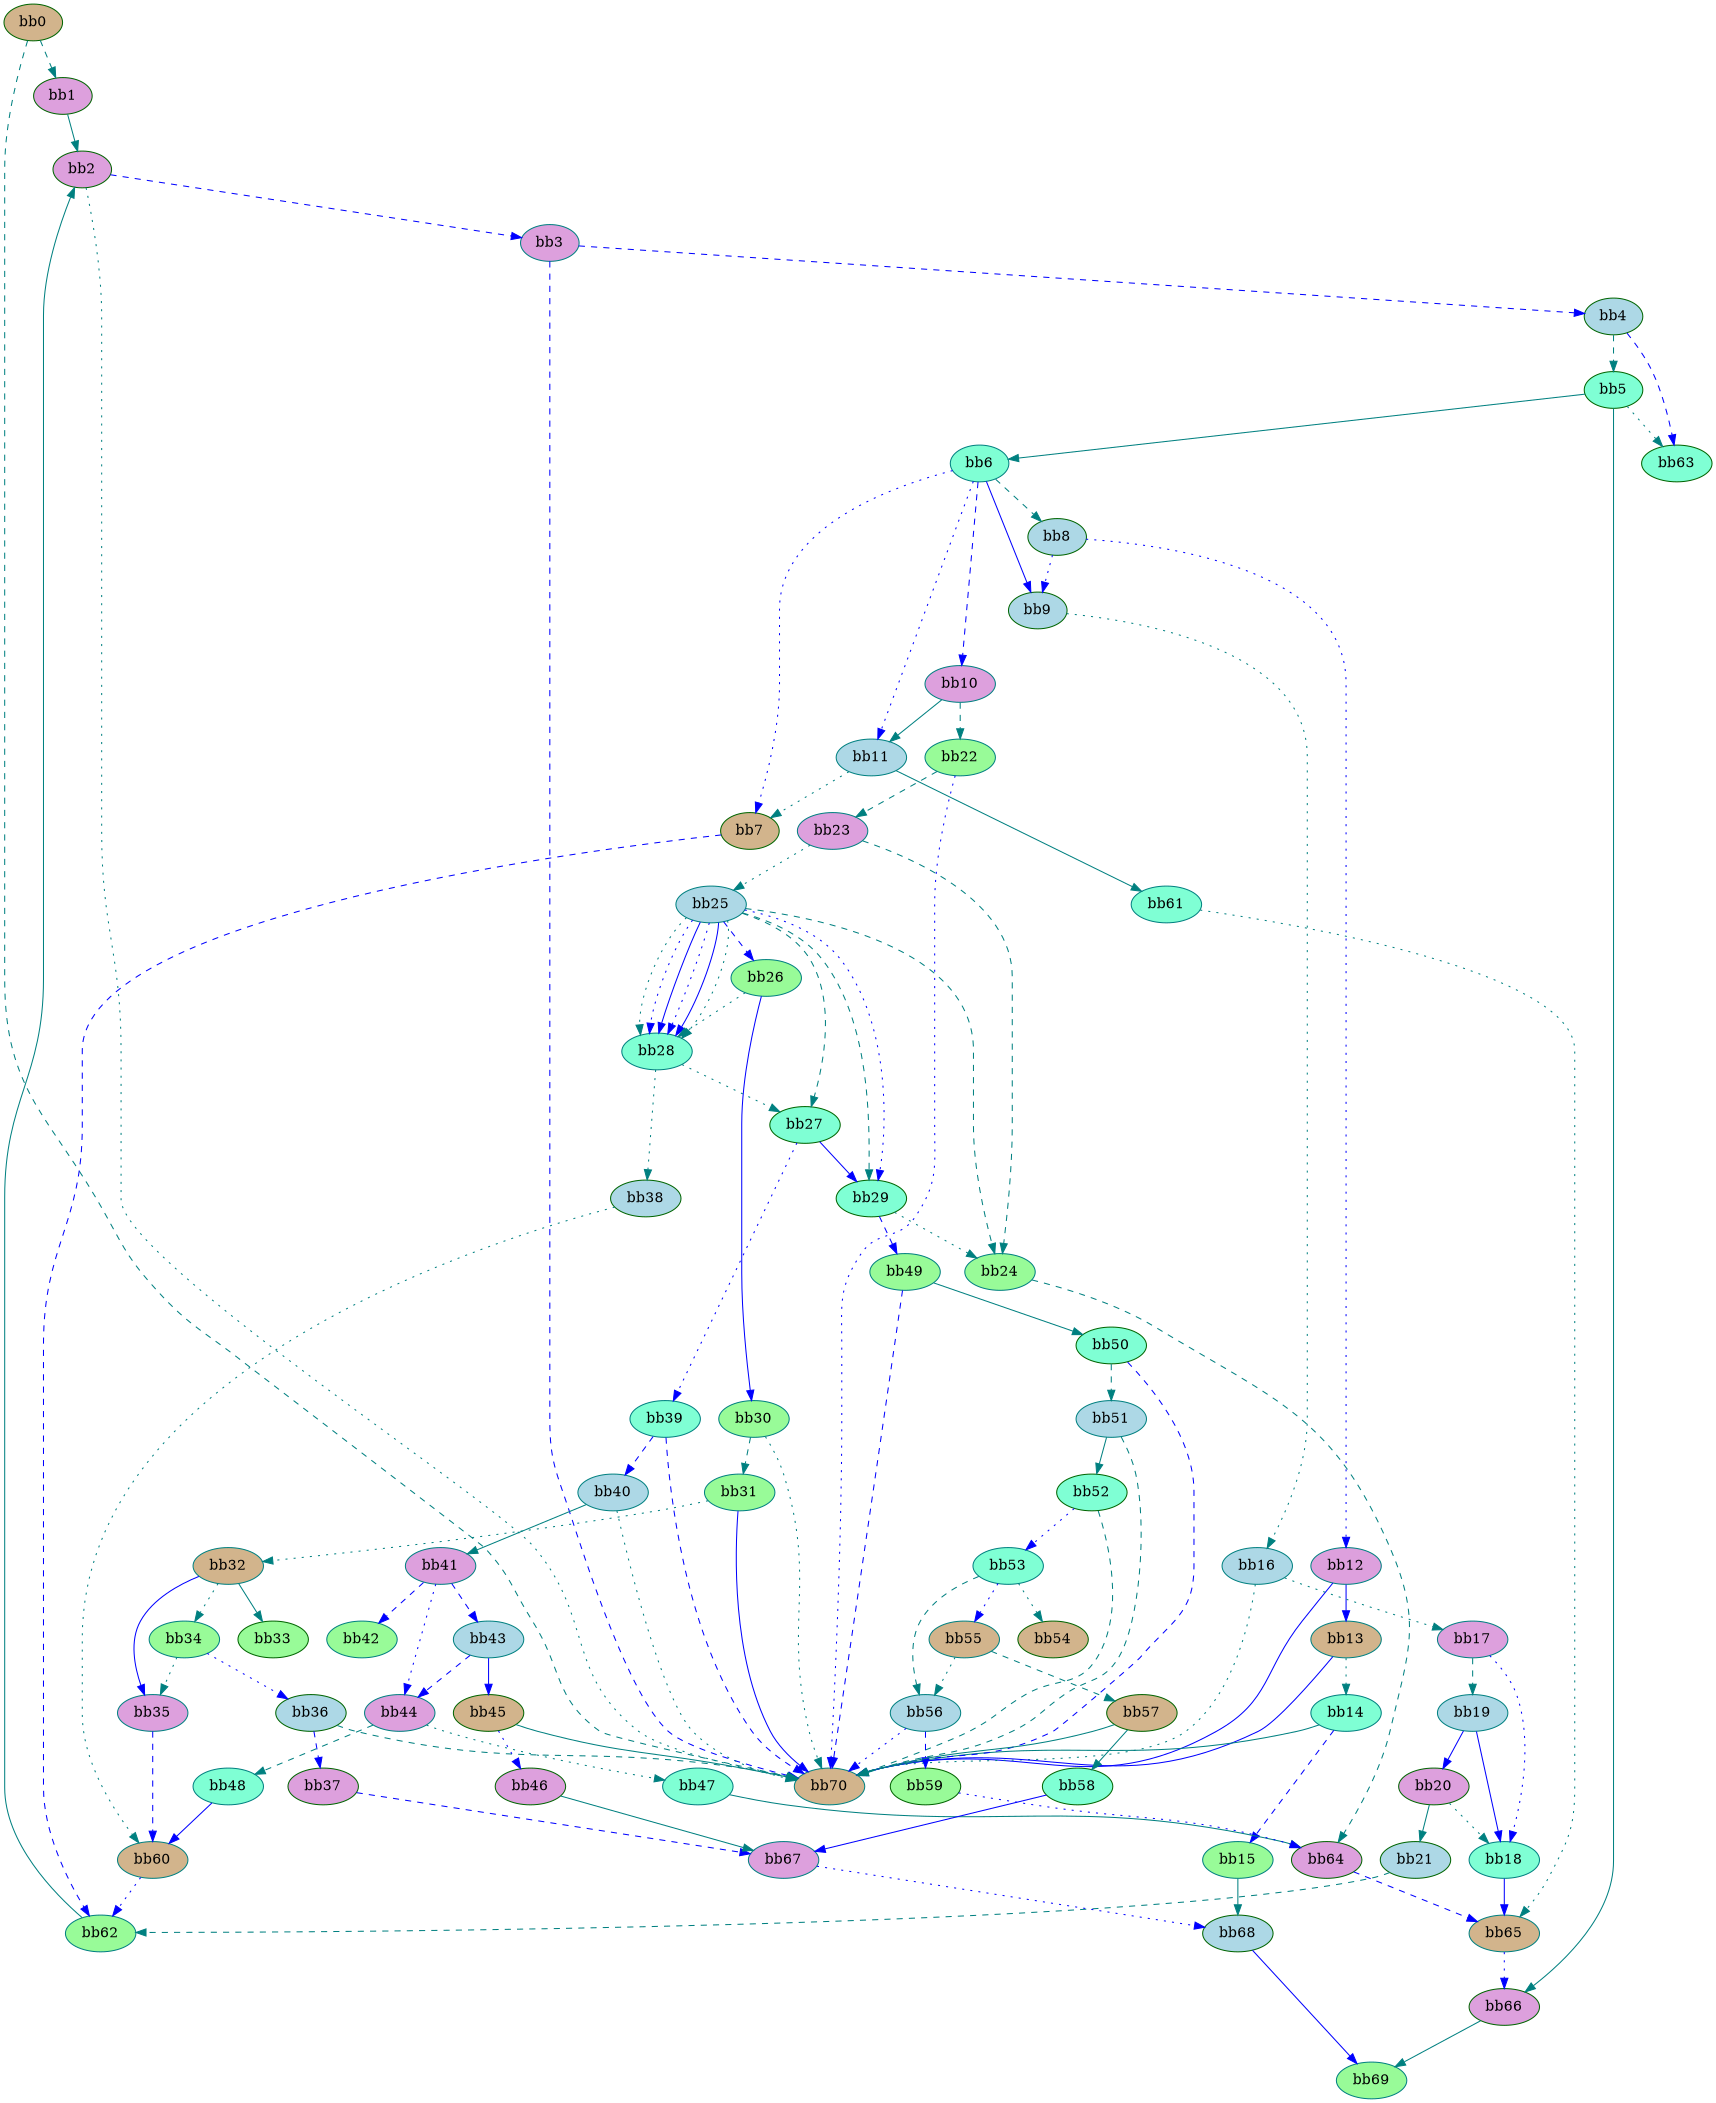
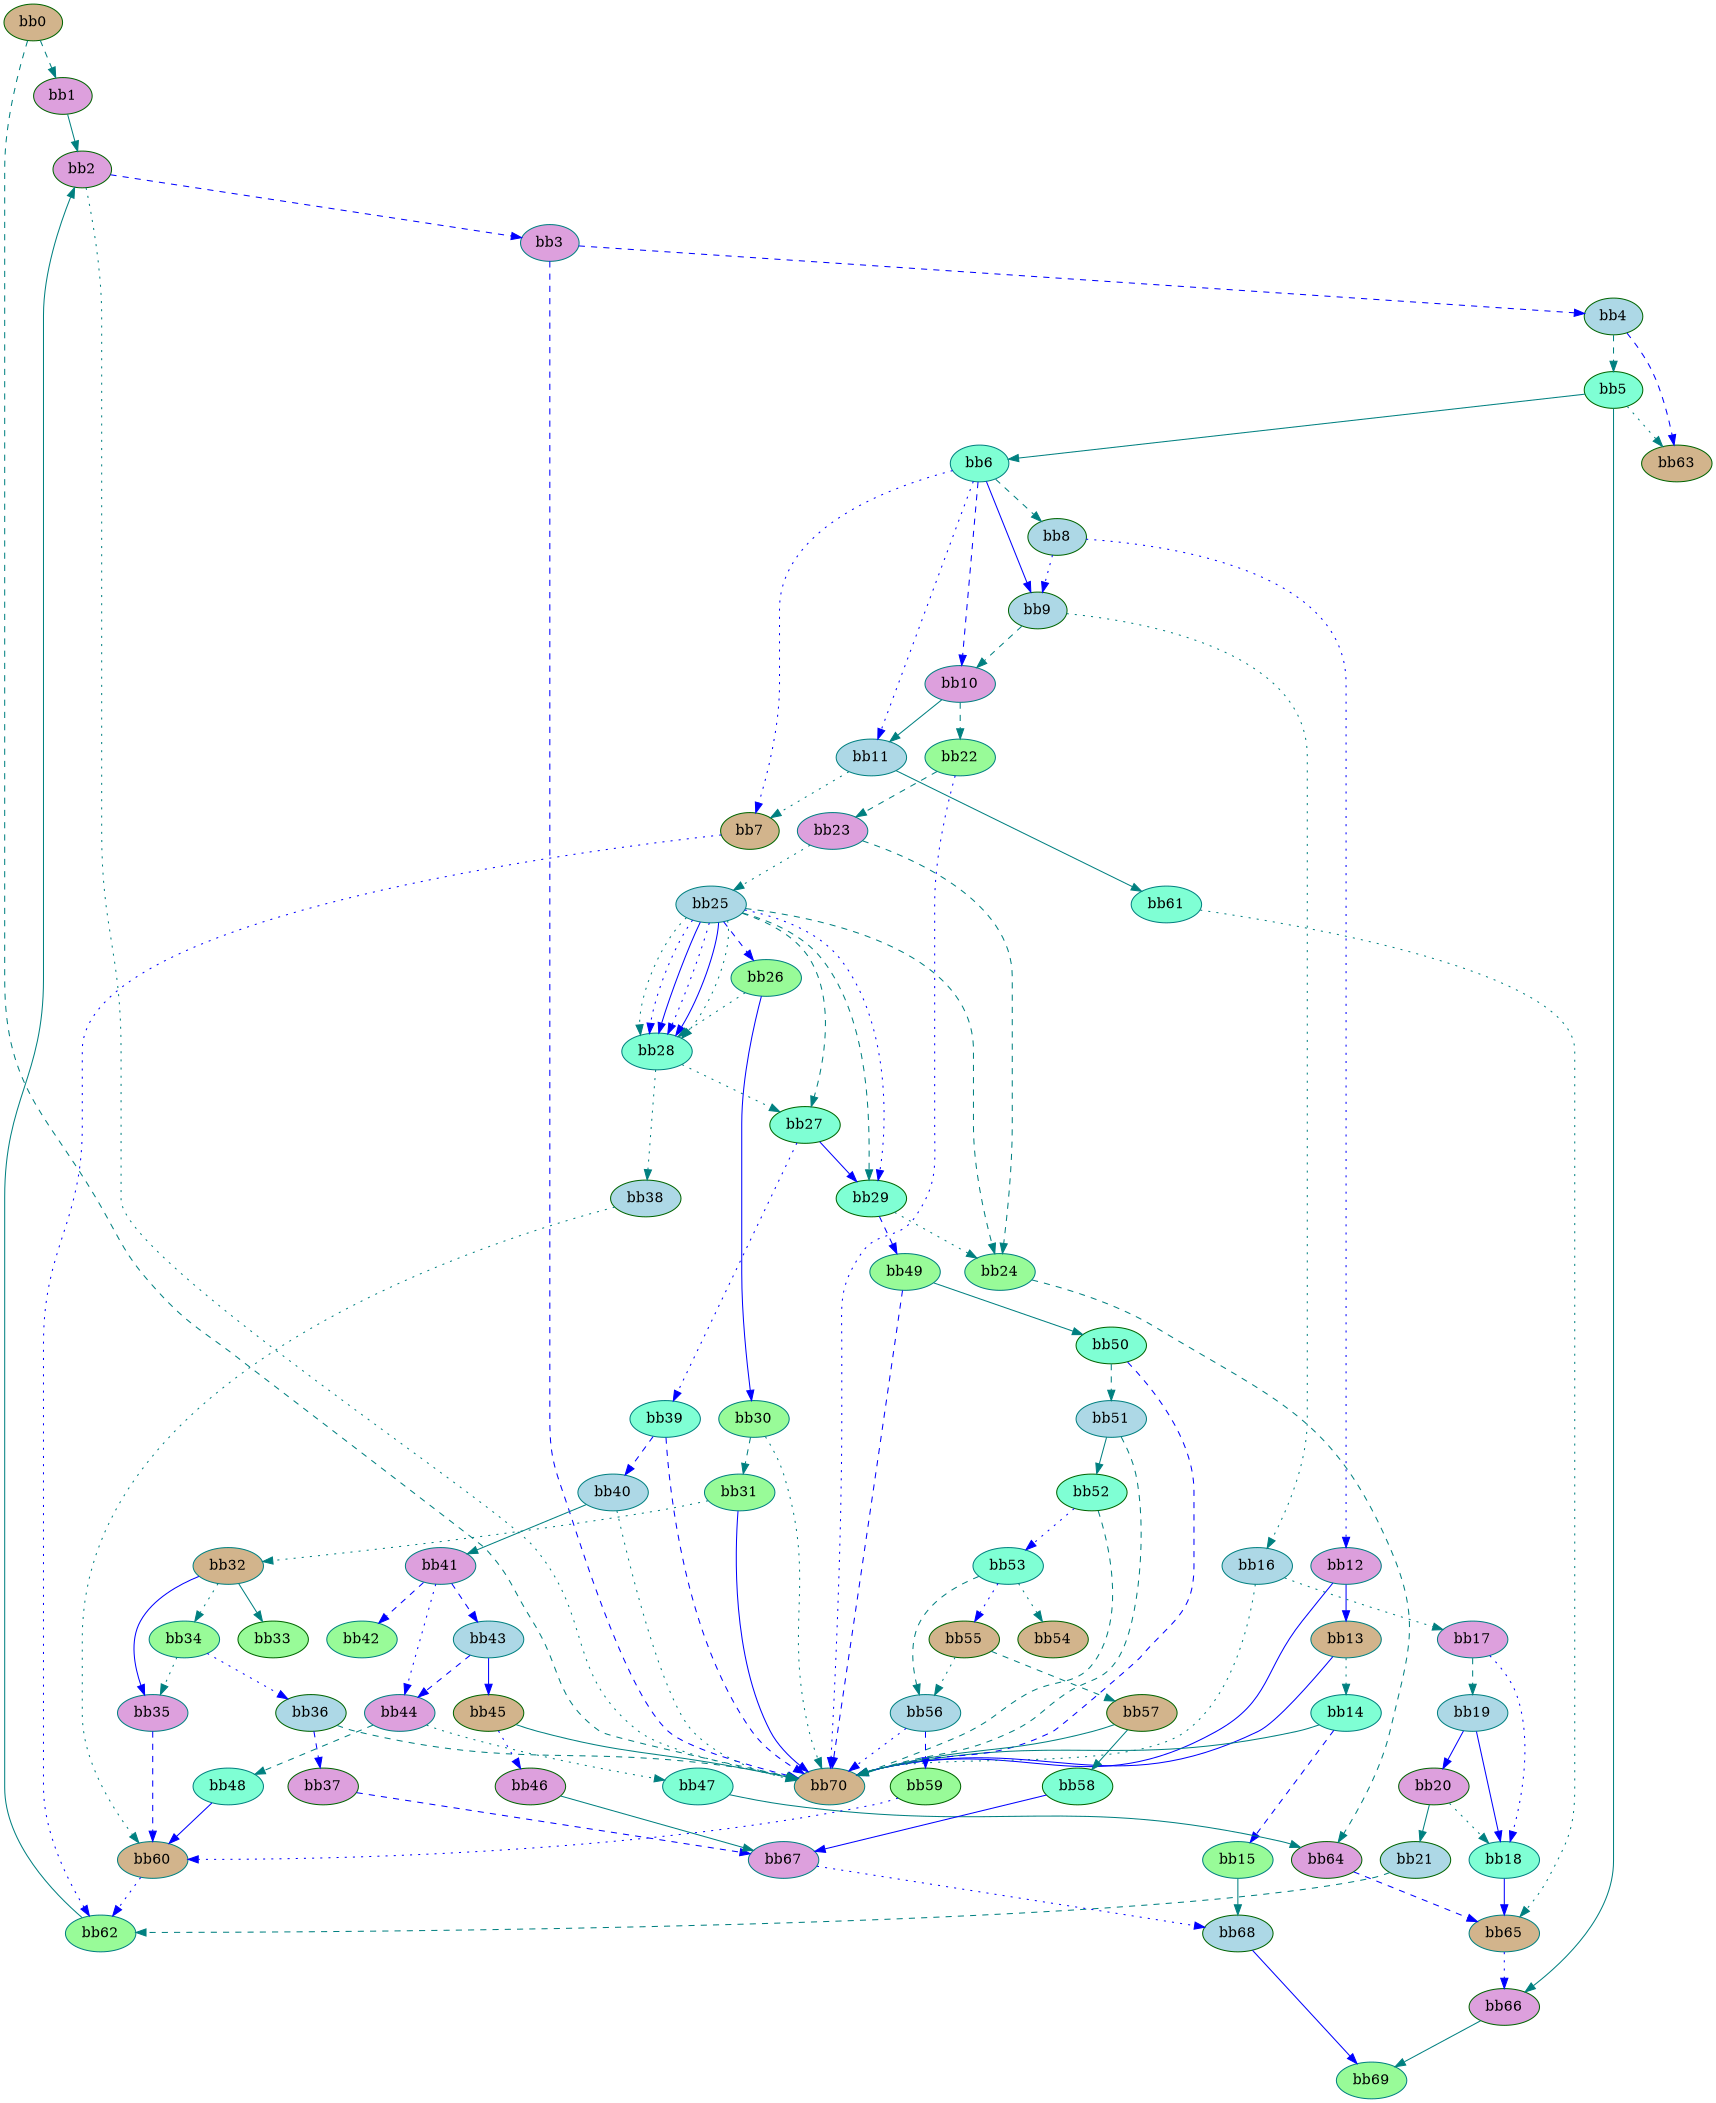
(1677, 463) -> (1677, 463)
none -> (1003, 643)
(82, 1136) -> (82, 1136)
(964, 1639) -> (964, 1639)
(1067, 1809) -> (550, 1846)
